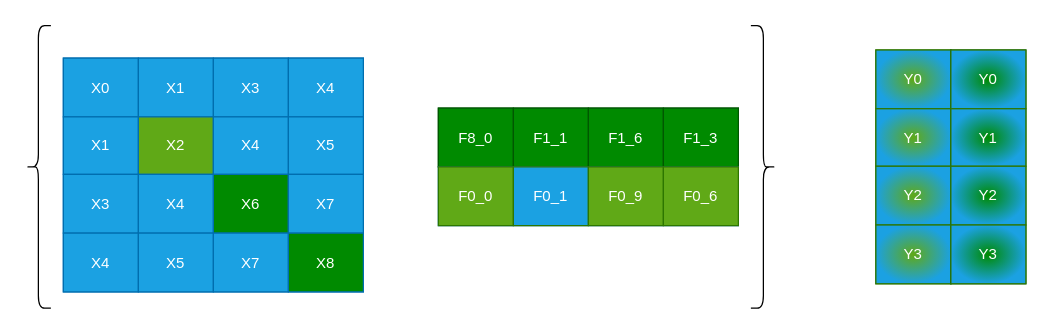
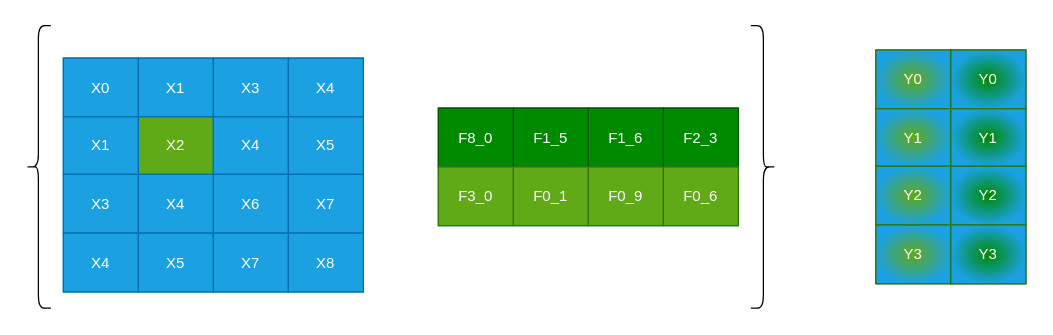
(551, 138) -> (551, 138)
(701, 138) -> (701, 138)
(551, 196) -> (551, 196)
(476, 197) -> (476, 197)
(251, 204) -> (251, 204)
(326, 263) -> (326, 263)
